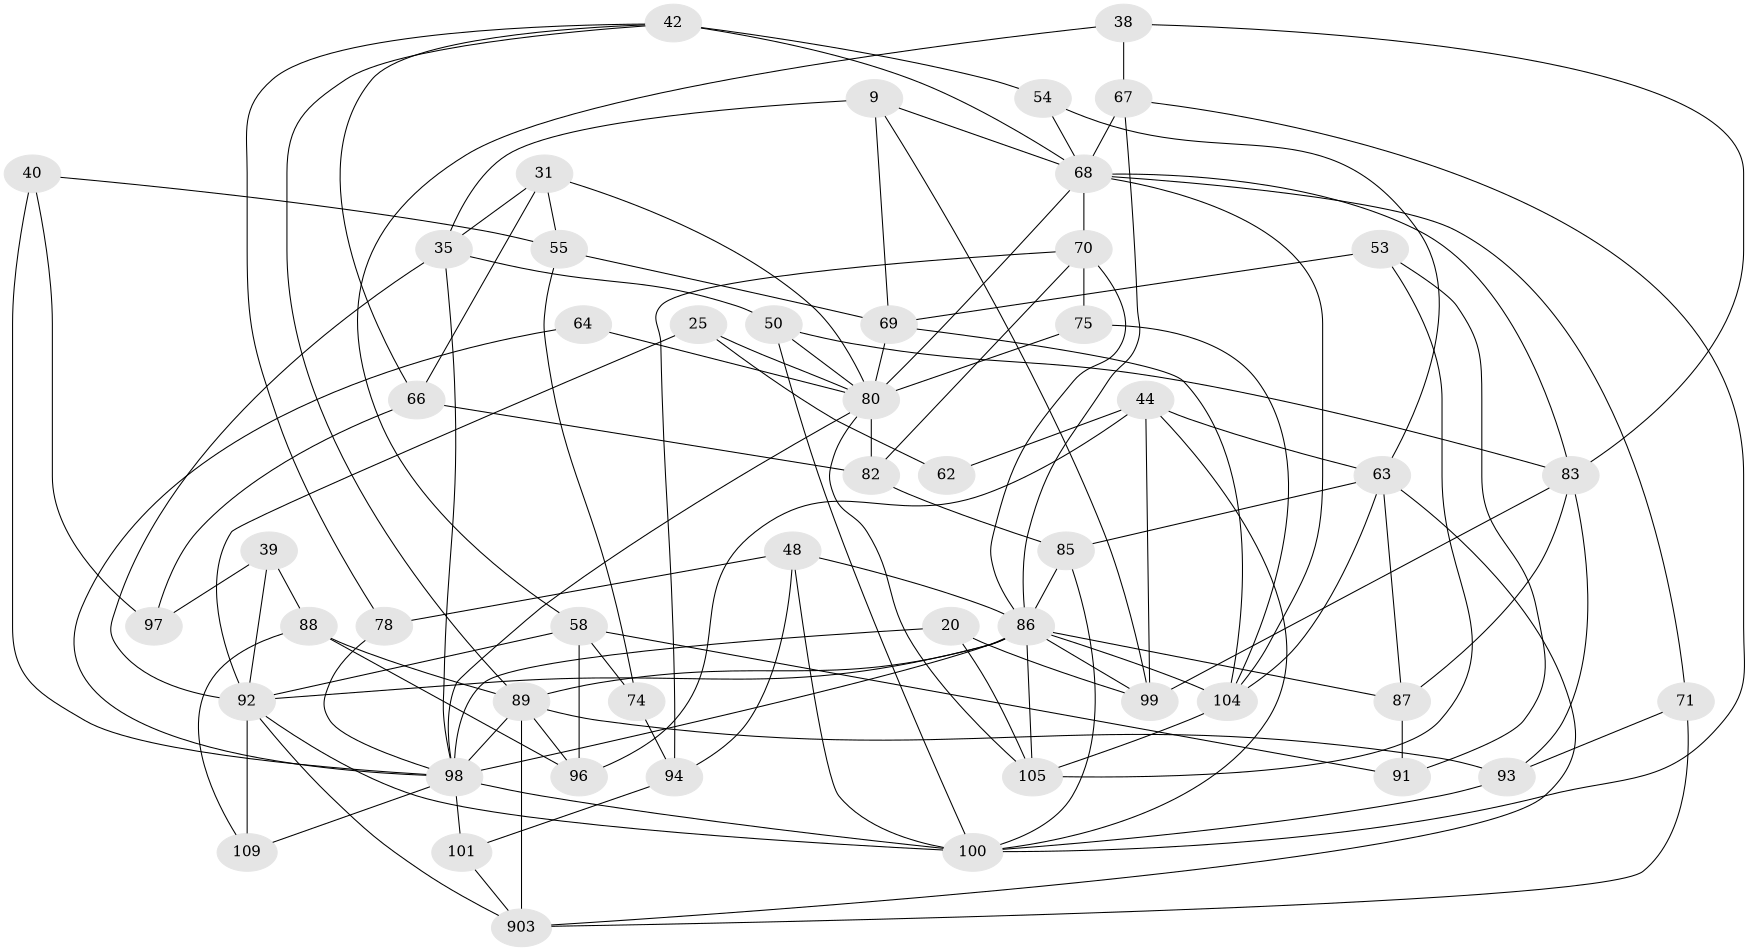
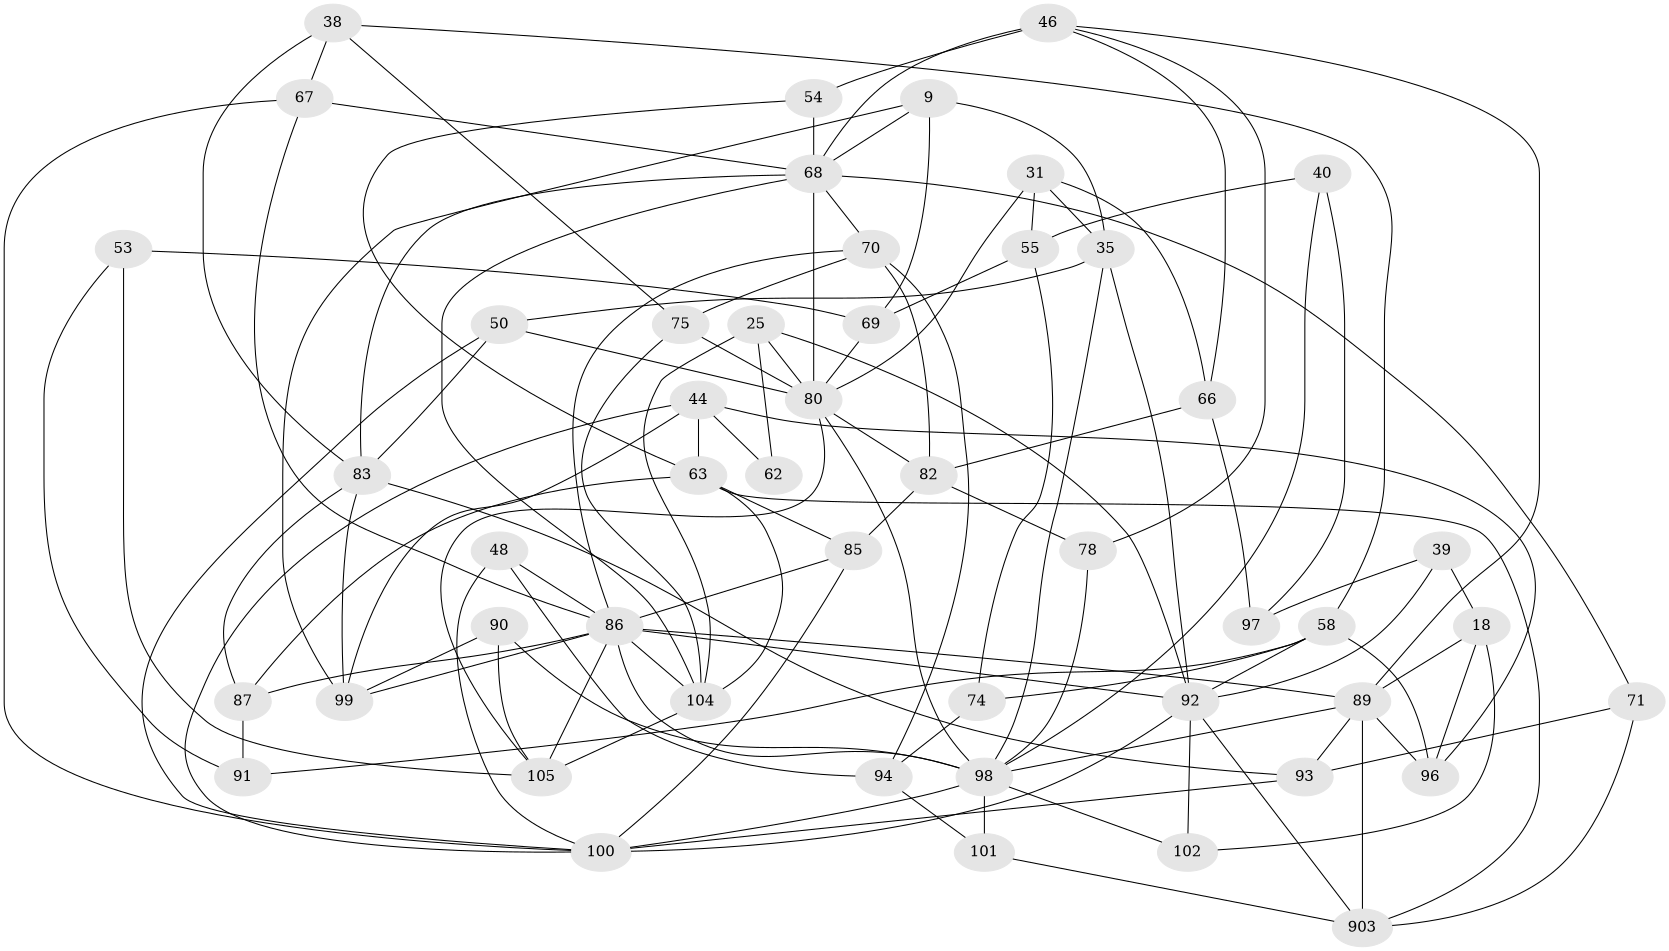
(673, 23) -> (1048, 23)
none -> (507, 174)
(583, 325) -> none
(1196, 399) -> (659, 492)
(589, 589) -> (1009, 513)
(309, 626) -> (1482, 626)
(951, 626) -> (500, 626)
(247, 852) -> (1188, 852)
